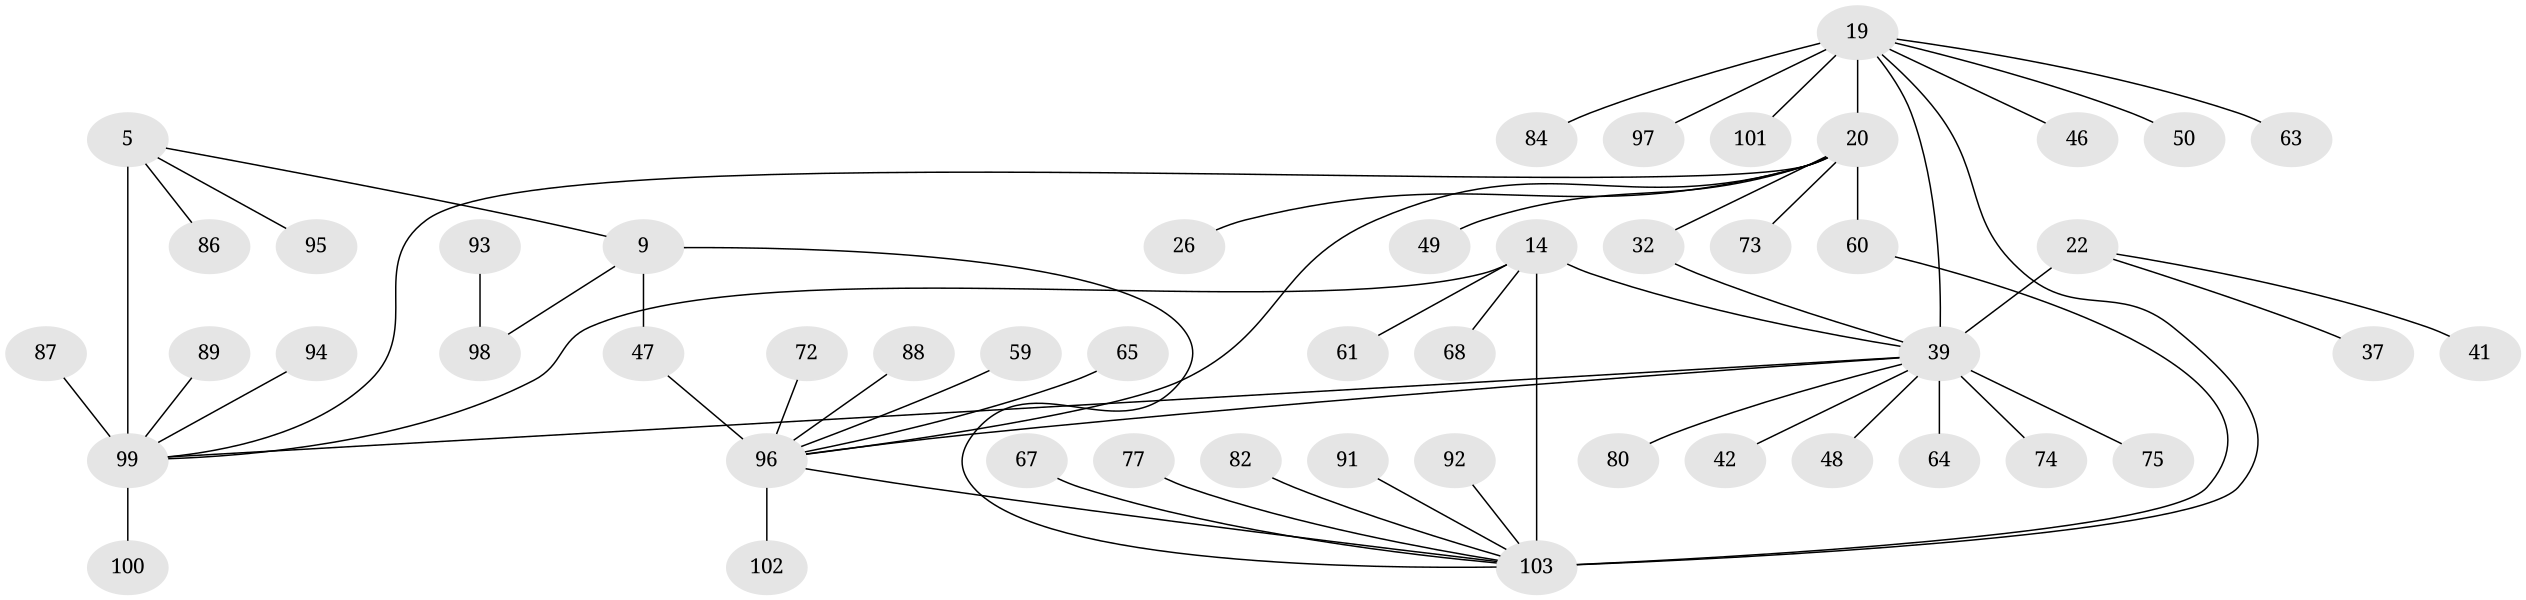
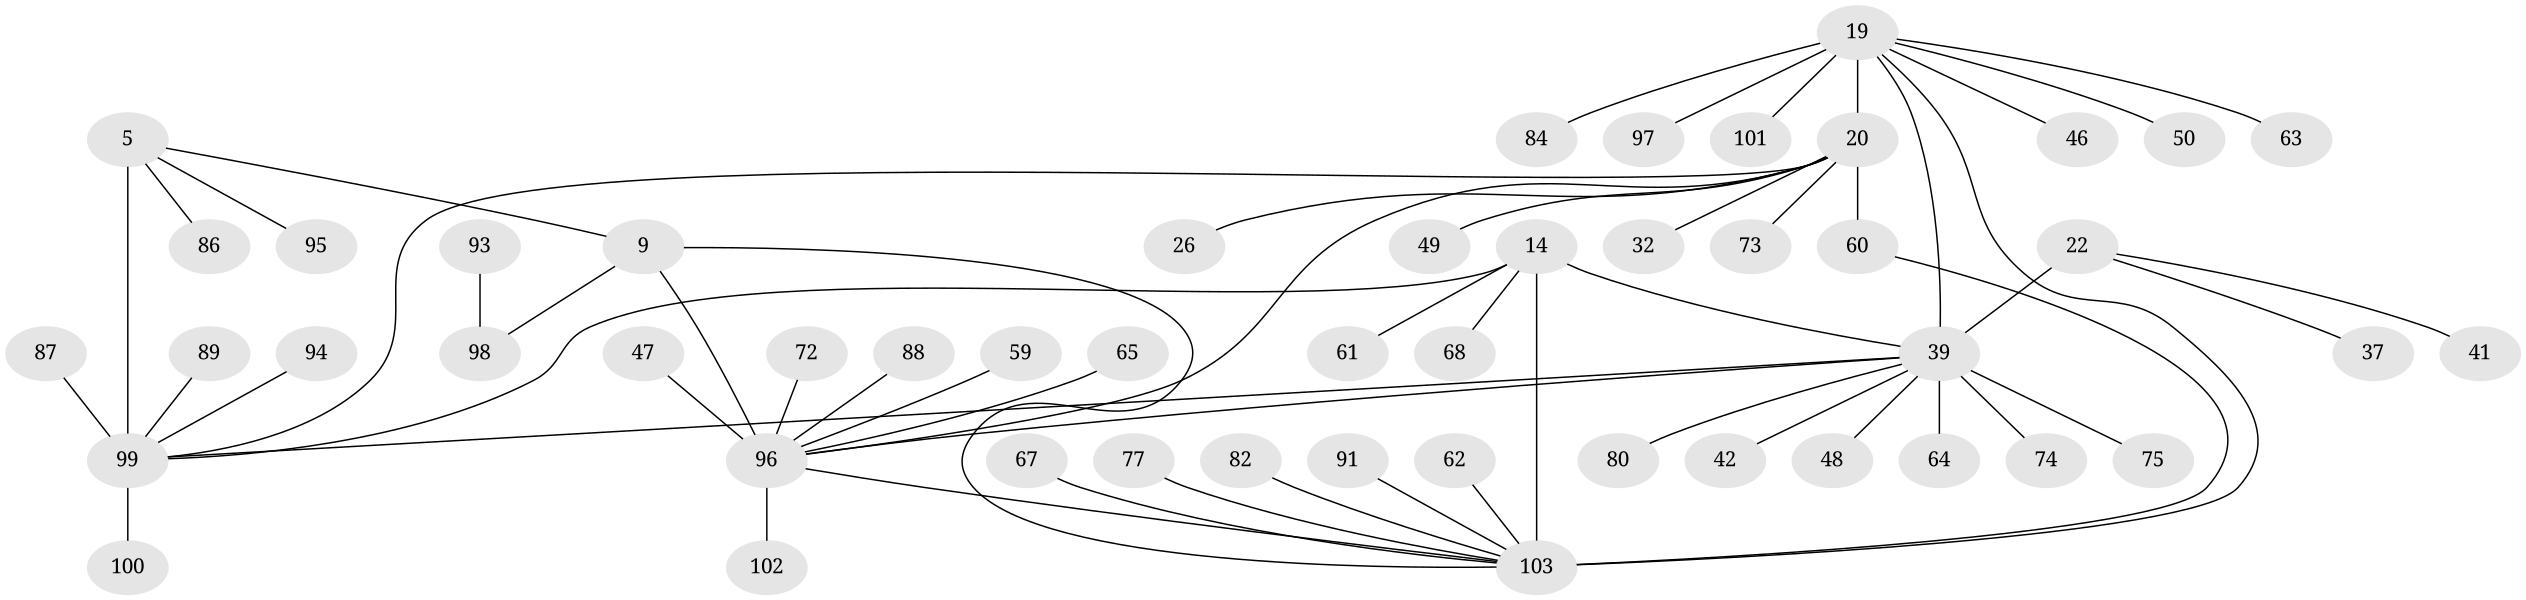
(643, 300) -> (711, 351)
(1788, 306) -> none
(1455, 461) -> (1455, 461)
